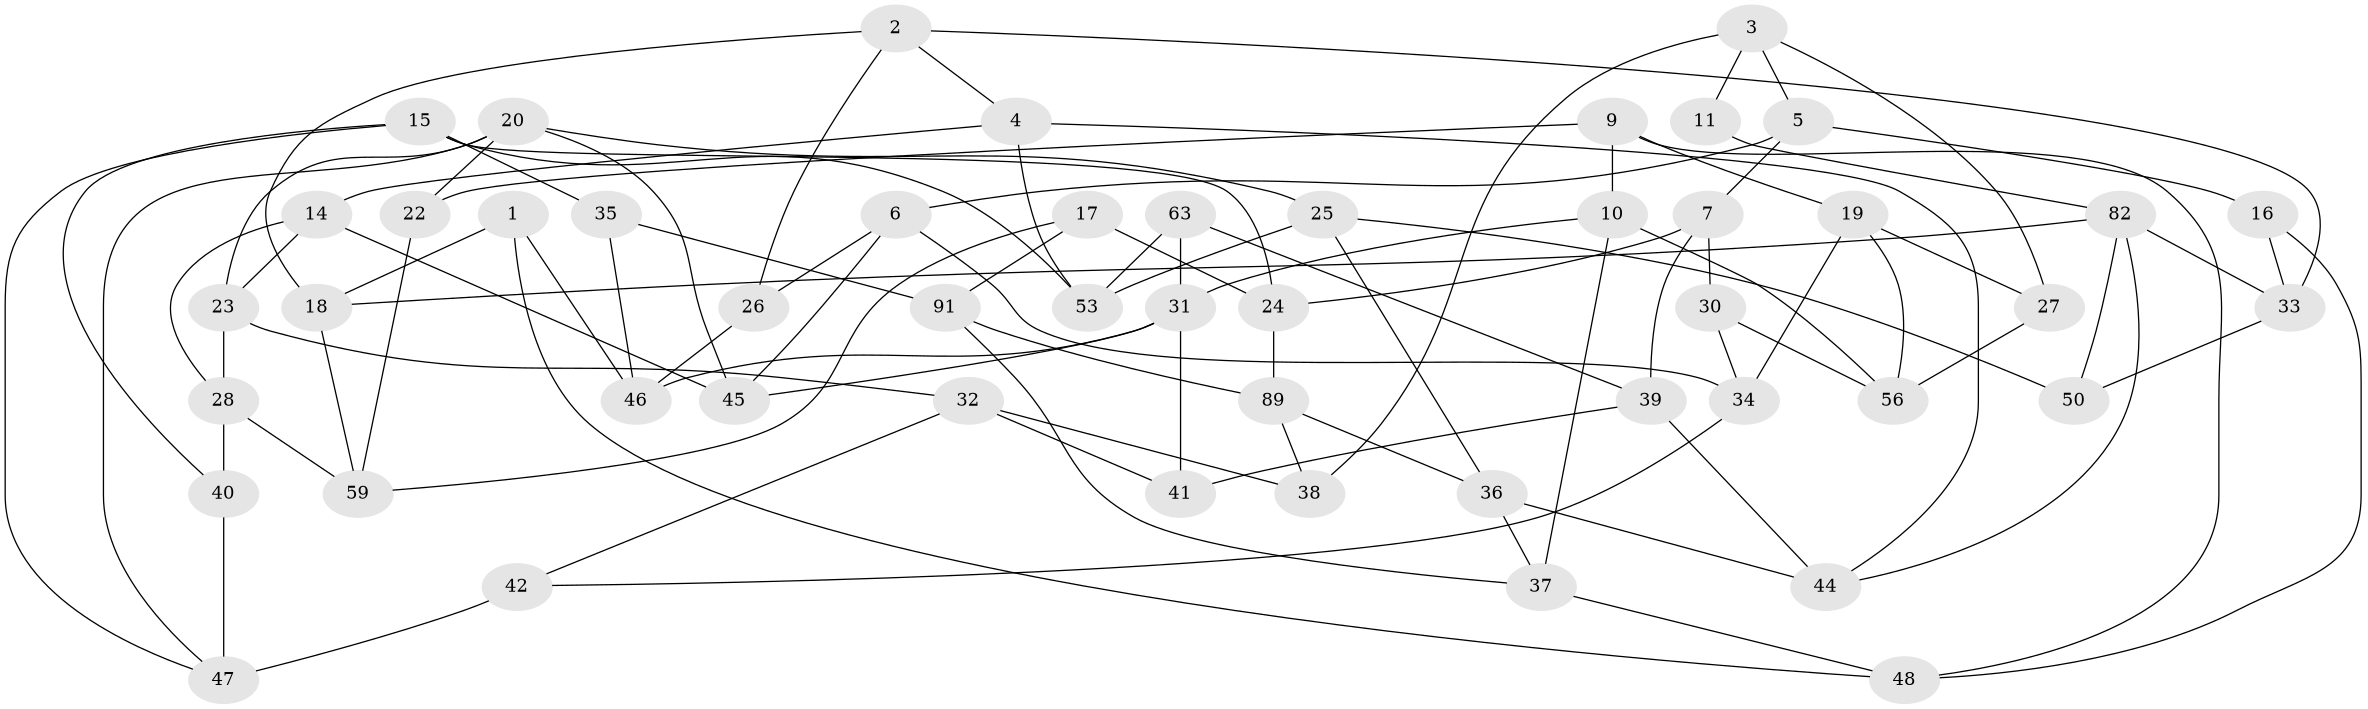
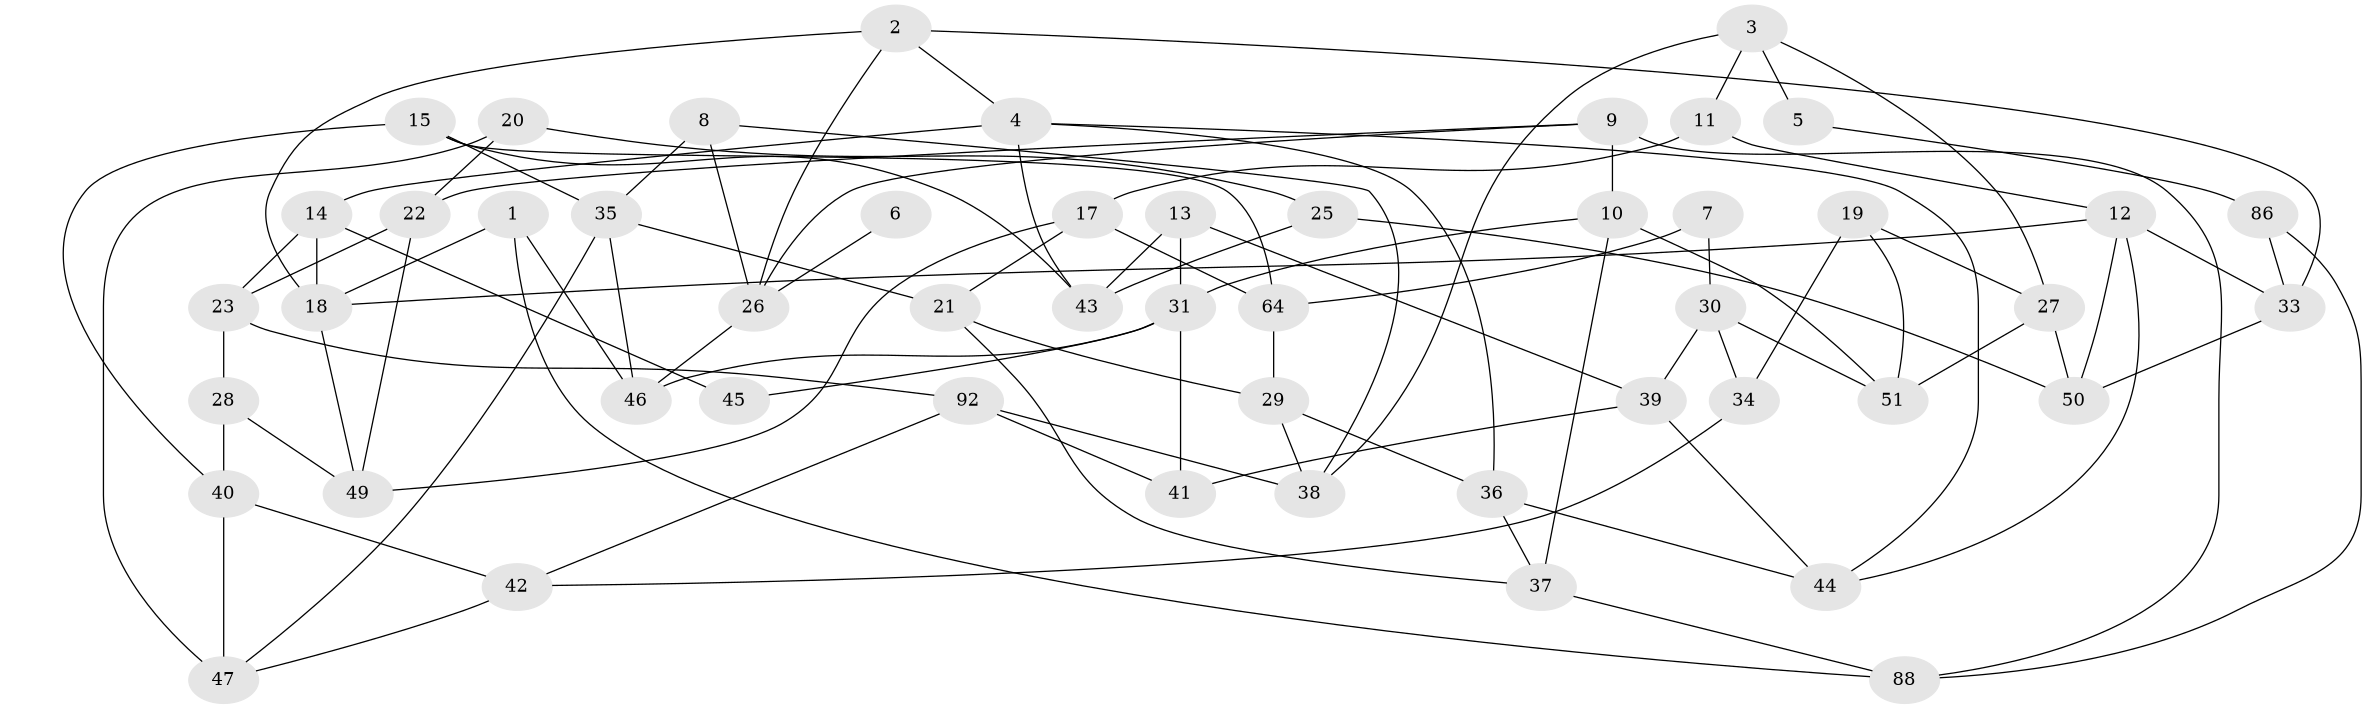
none -> (705, 122)
(332, 161) -> (326, 258)
none -> (1396, 168)
(1751, 171) -> none
(1730, 172) -> (1127, 152)
(1353, 184) -> none
(1181, 215) -> (1181, 215)
(2121, 215) -> (2121, 215)
(2263, 215) -> (2263, 215)
(676, 223) -> none
(183, 277) -> (317, 253)
(5, 302) -> (444, 469)
(1659, 303) -> (1681, 354)
(945, 308) -> (945, 308)
(1087, 308) -> (1087, 308)
(1274, 308) -> (1274, 308)
(819, 310) -> none
(1408, 354) -> (1396, 182)
none -> (2062, 354)
(1300, 362) -> none
(968, 401) -> (968, 401)
(1274, 401) -> (1274, 401)
(1893, 401) -> (1893, 401)
(358, 494) -> (358, 494)
none -> (371, 541)
(1905, 680) -> (1905, 680)
